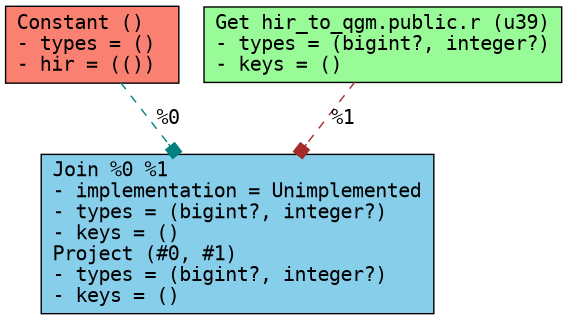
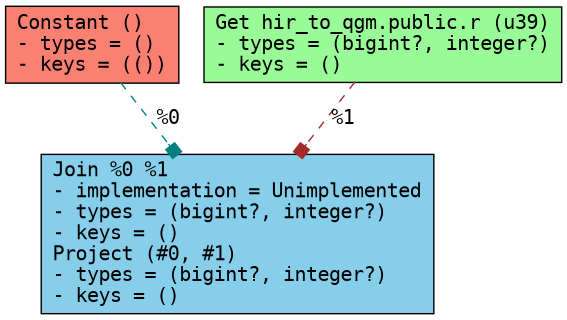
(92, 45) -> (92, 45)
